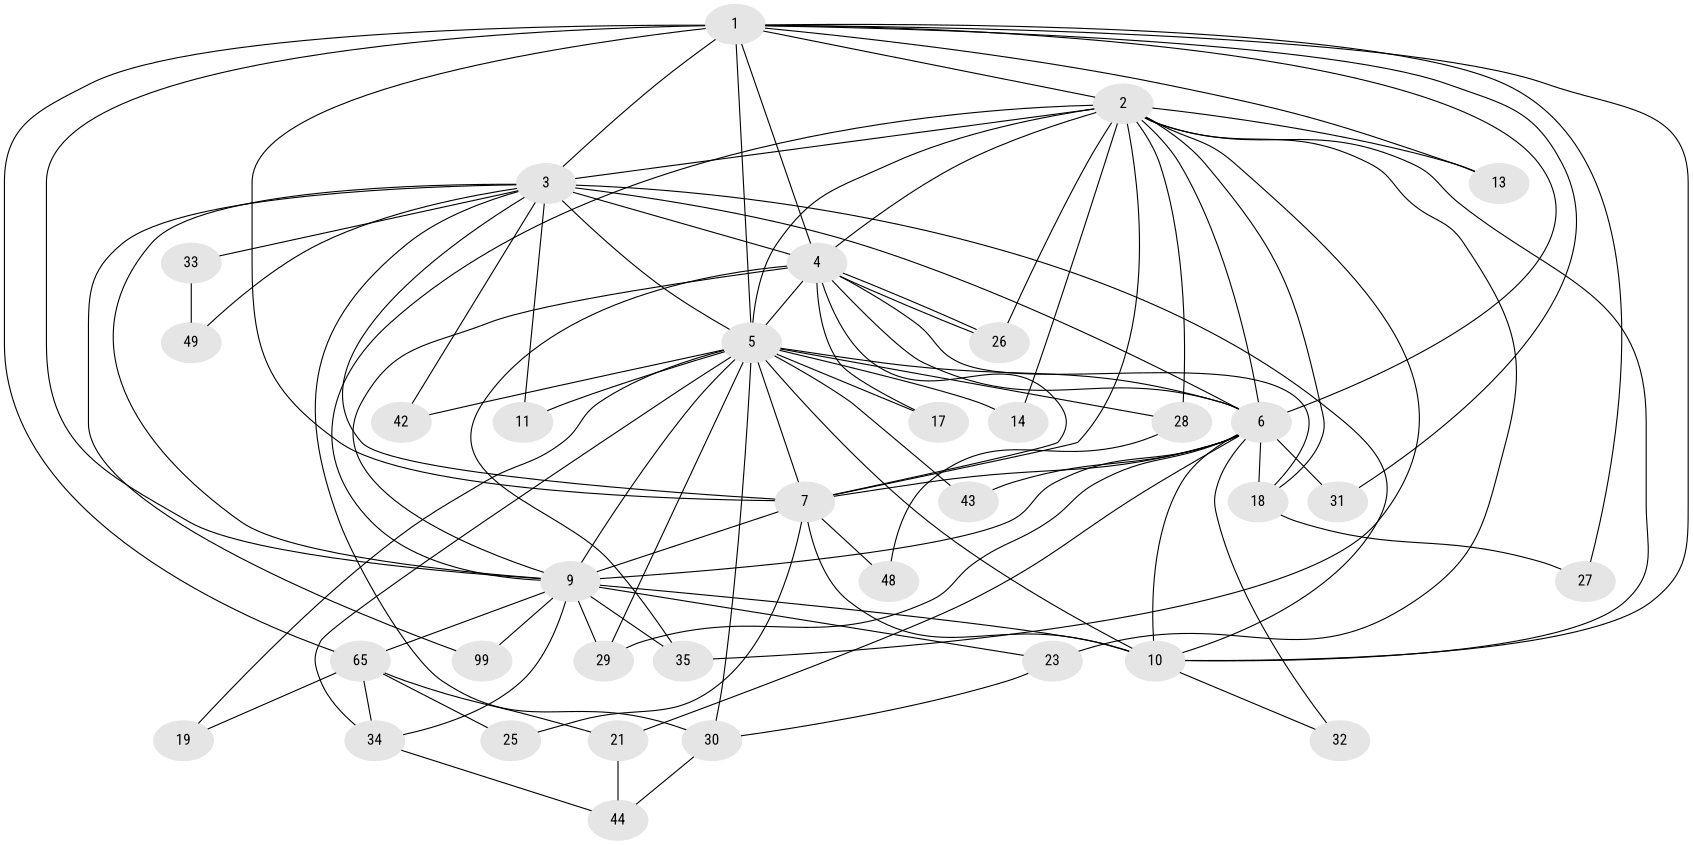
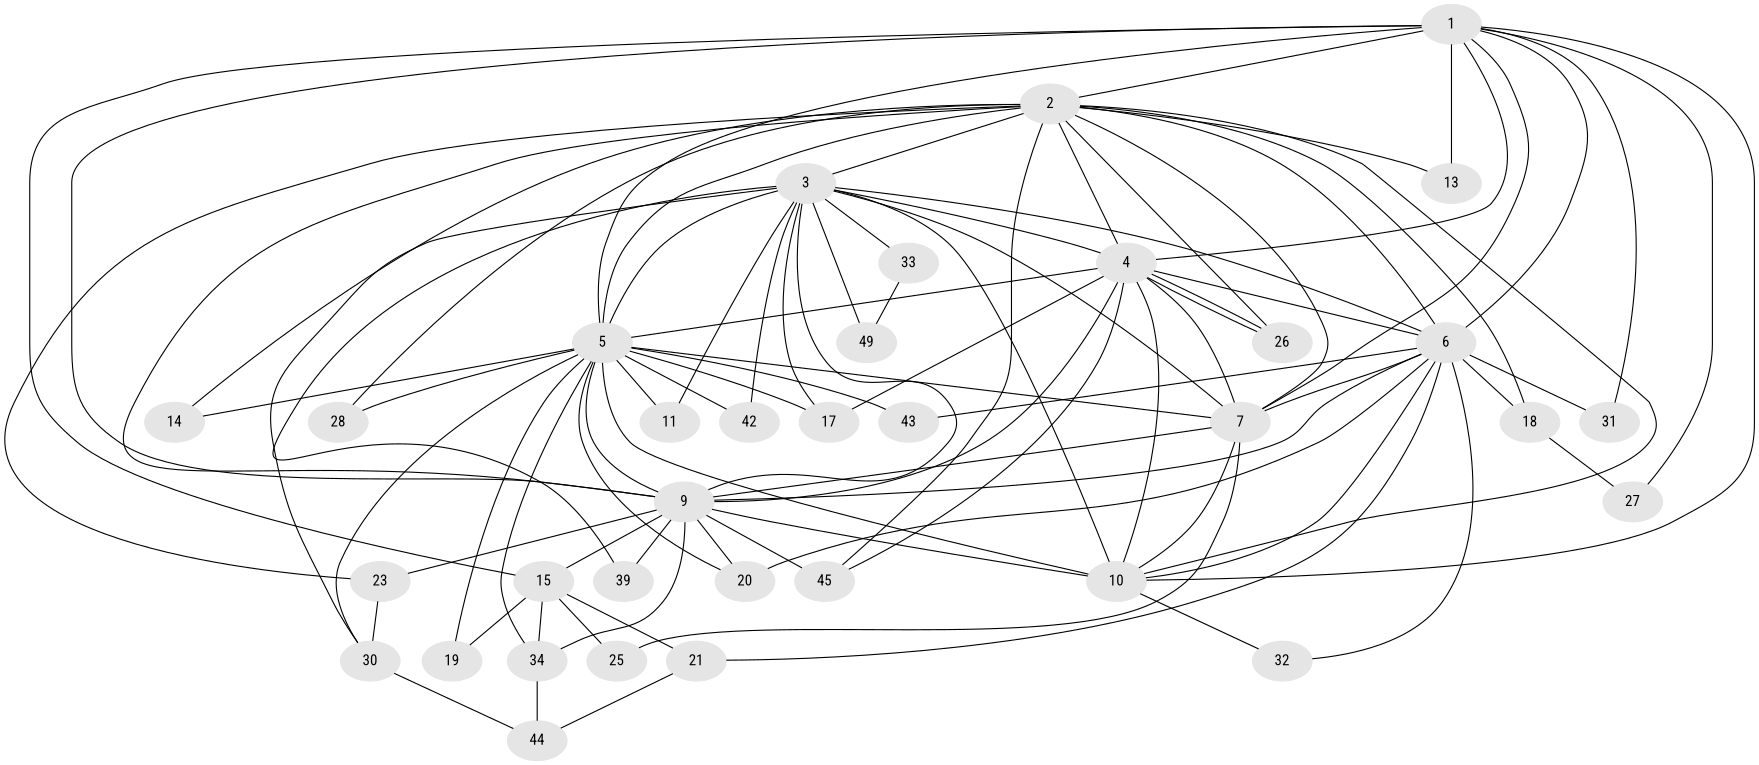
(637, 100) -> (783, 307)
(1135, 373) -> (1156, 422)
(1126, 381) -> none
(889, 582) -> none
(360, 661) -> (544, 582)
(482, 661) -> (623, 582)
(604, 661) -> (745, 582)
(683, 661) -> (825, 582)
